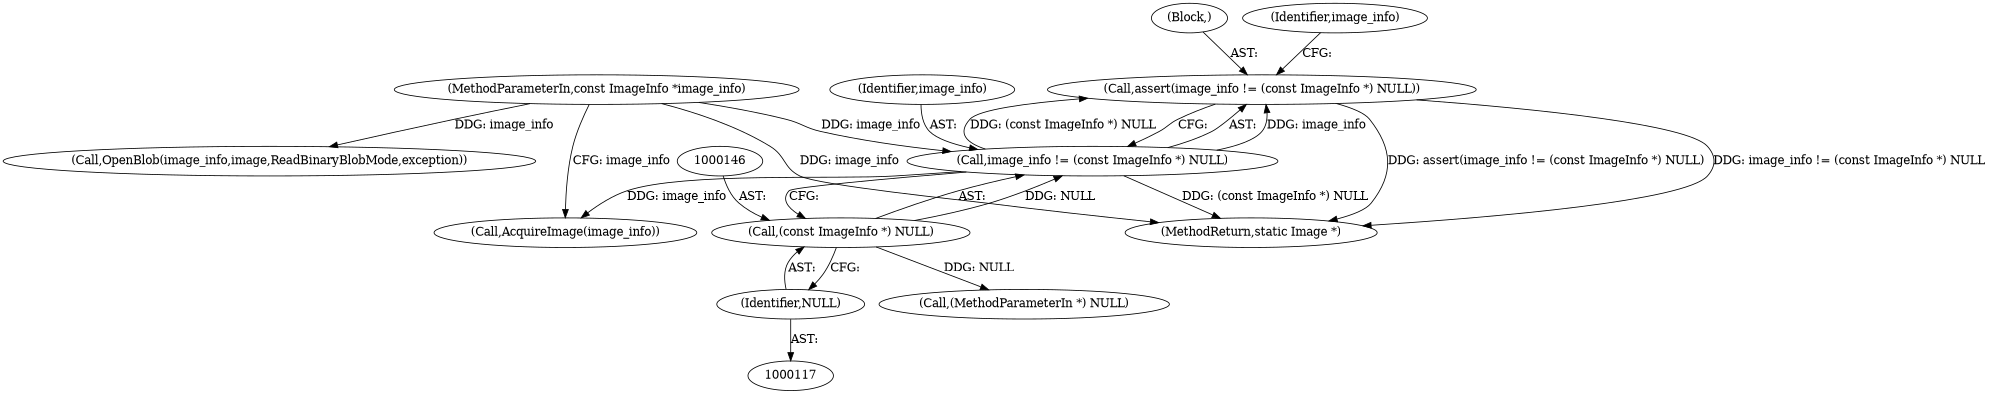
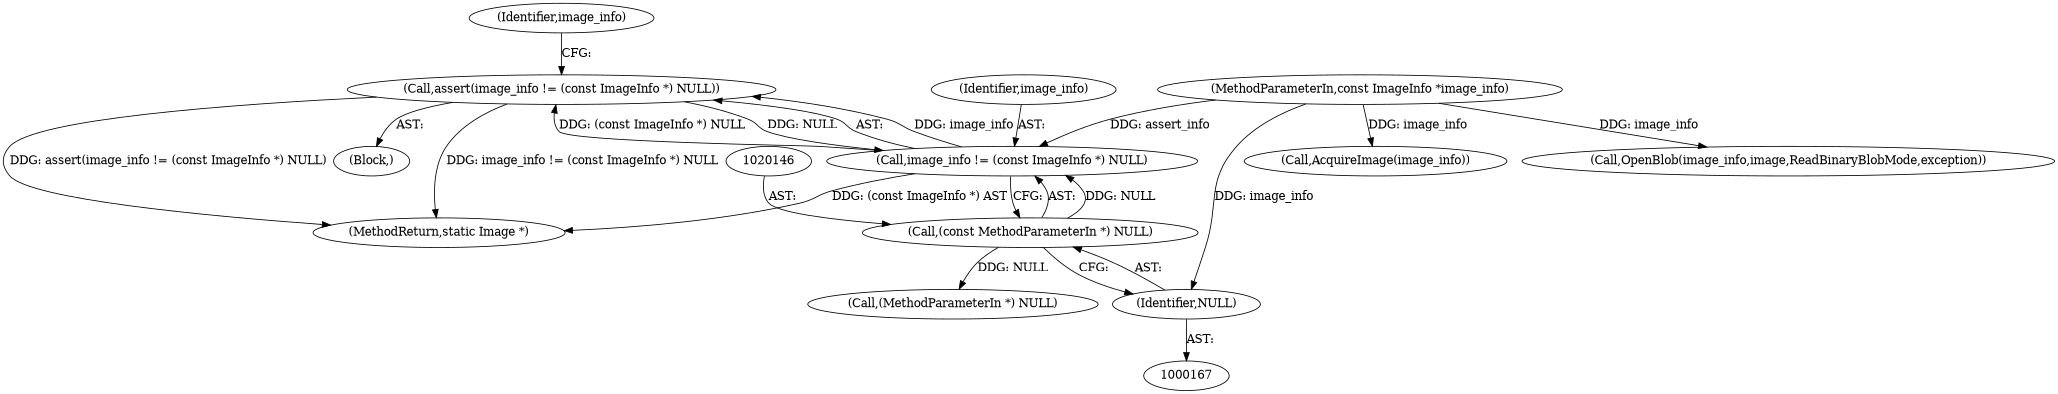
(1222, 50) -> (412, 112)
(871, 125) -> (1160, 125)
(1195, 125) -> (802, 125)
(621, 161) -> (1418, 125)
(720, 161) -> (769, 161)
(771, 178) -> none
(895, 192) -> (1220, 172)
(1275, 197) -> (920, 197)
(841, 233) -> (1030, 233)
(791, 376) -> (1186, 376)
